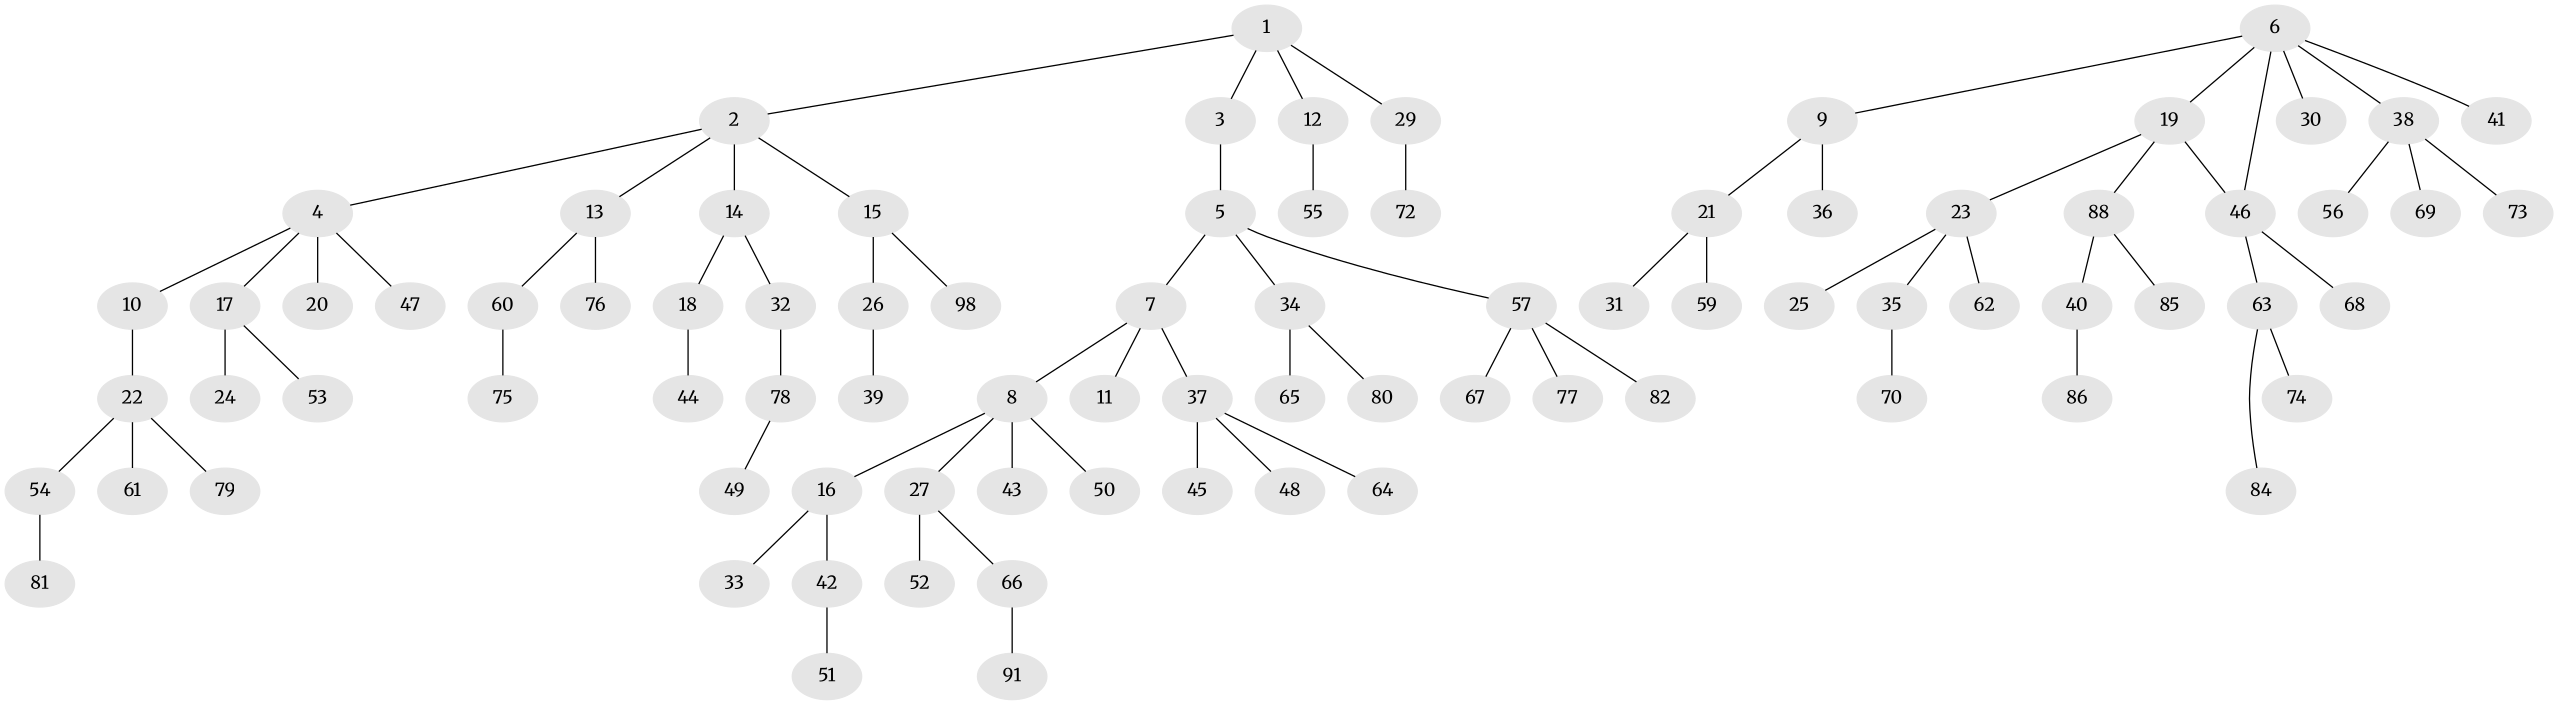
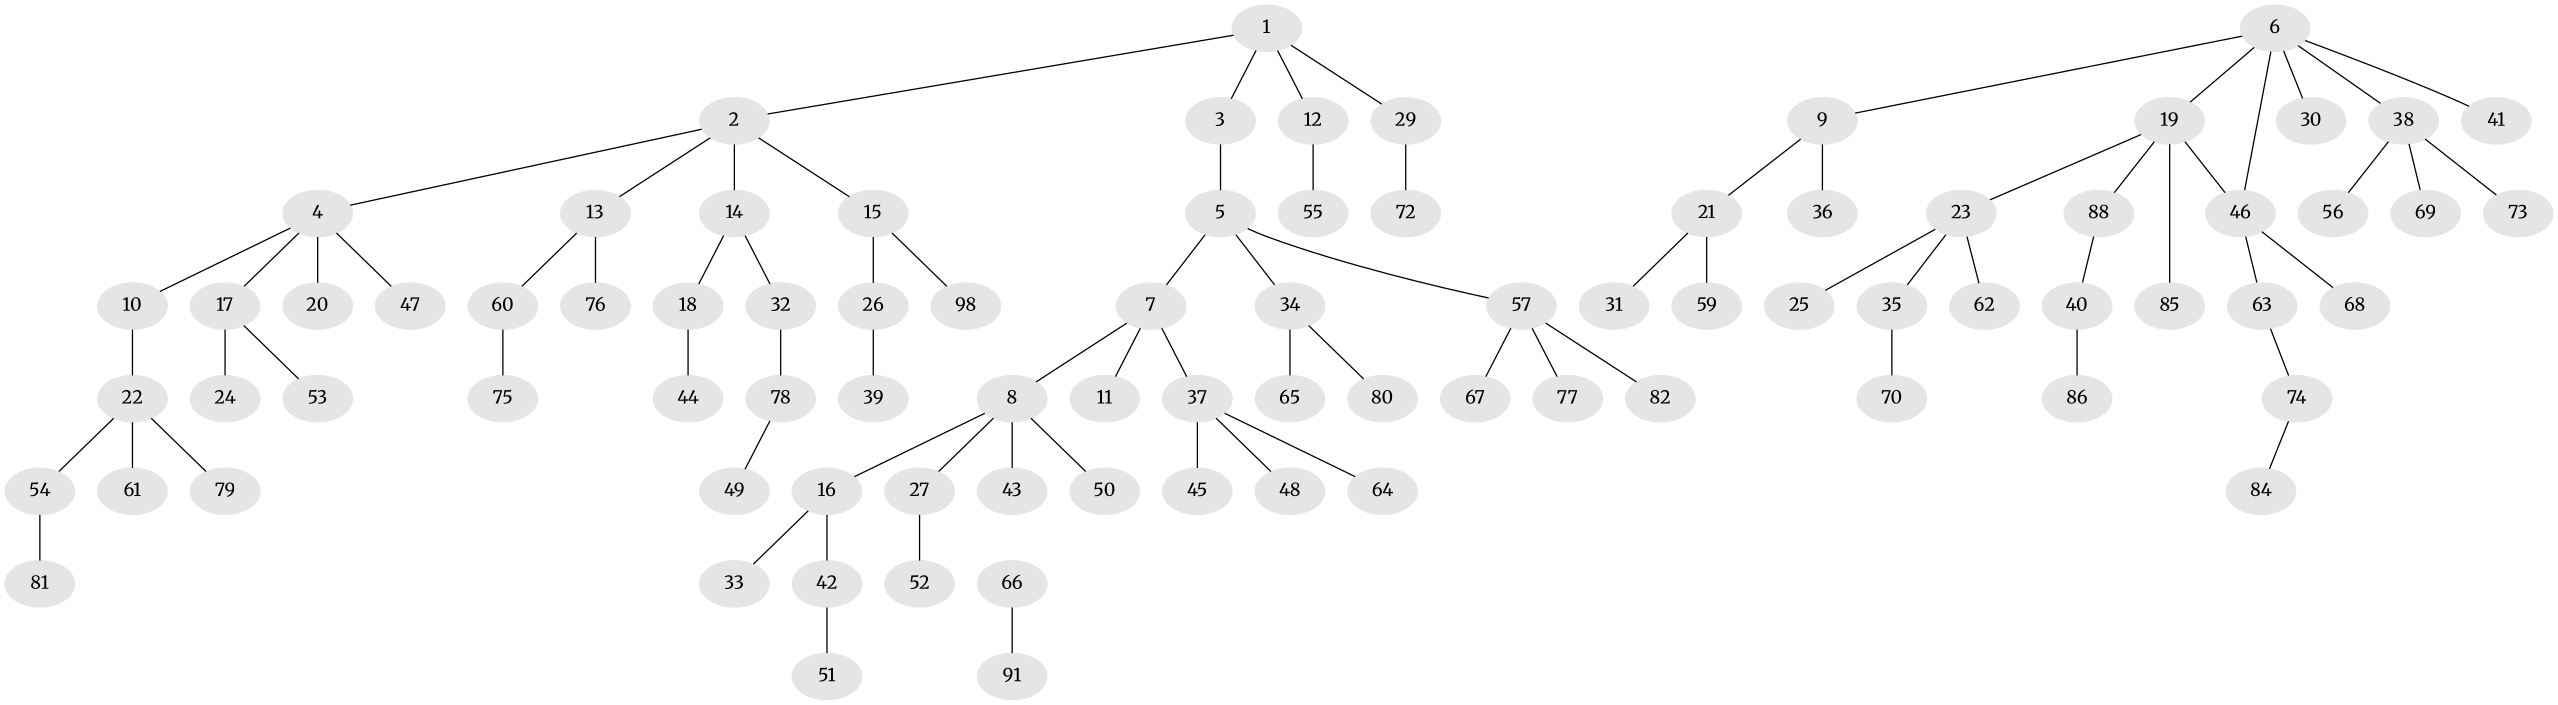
(2134, 260) -> (2170, 213)
(2249, 399) -> (2279, 445)
(966, 537) -> none
